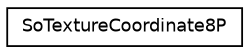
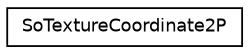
(125, 27) -> (125, 27)
